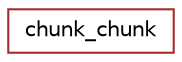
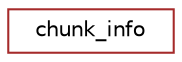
(91, 31) -> (91, 31)
